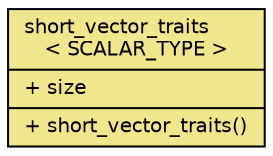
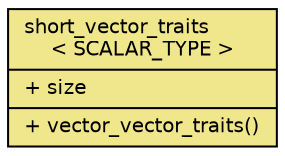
(136, 126) -> (142, 126)
